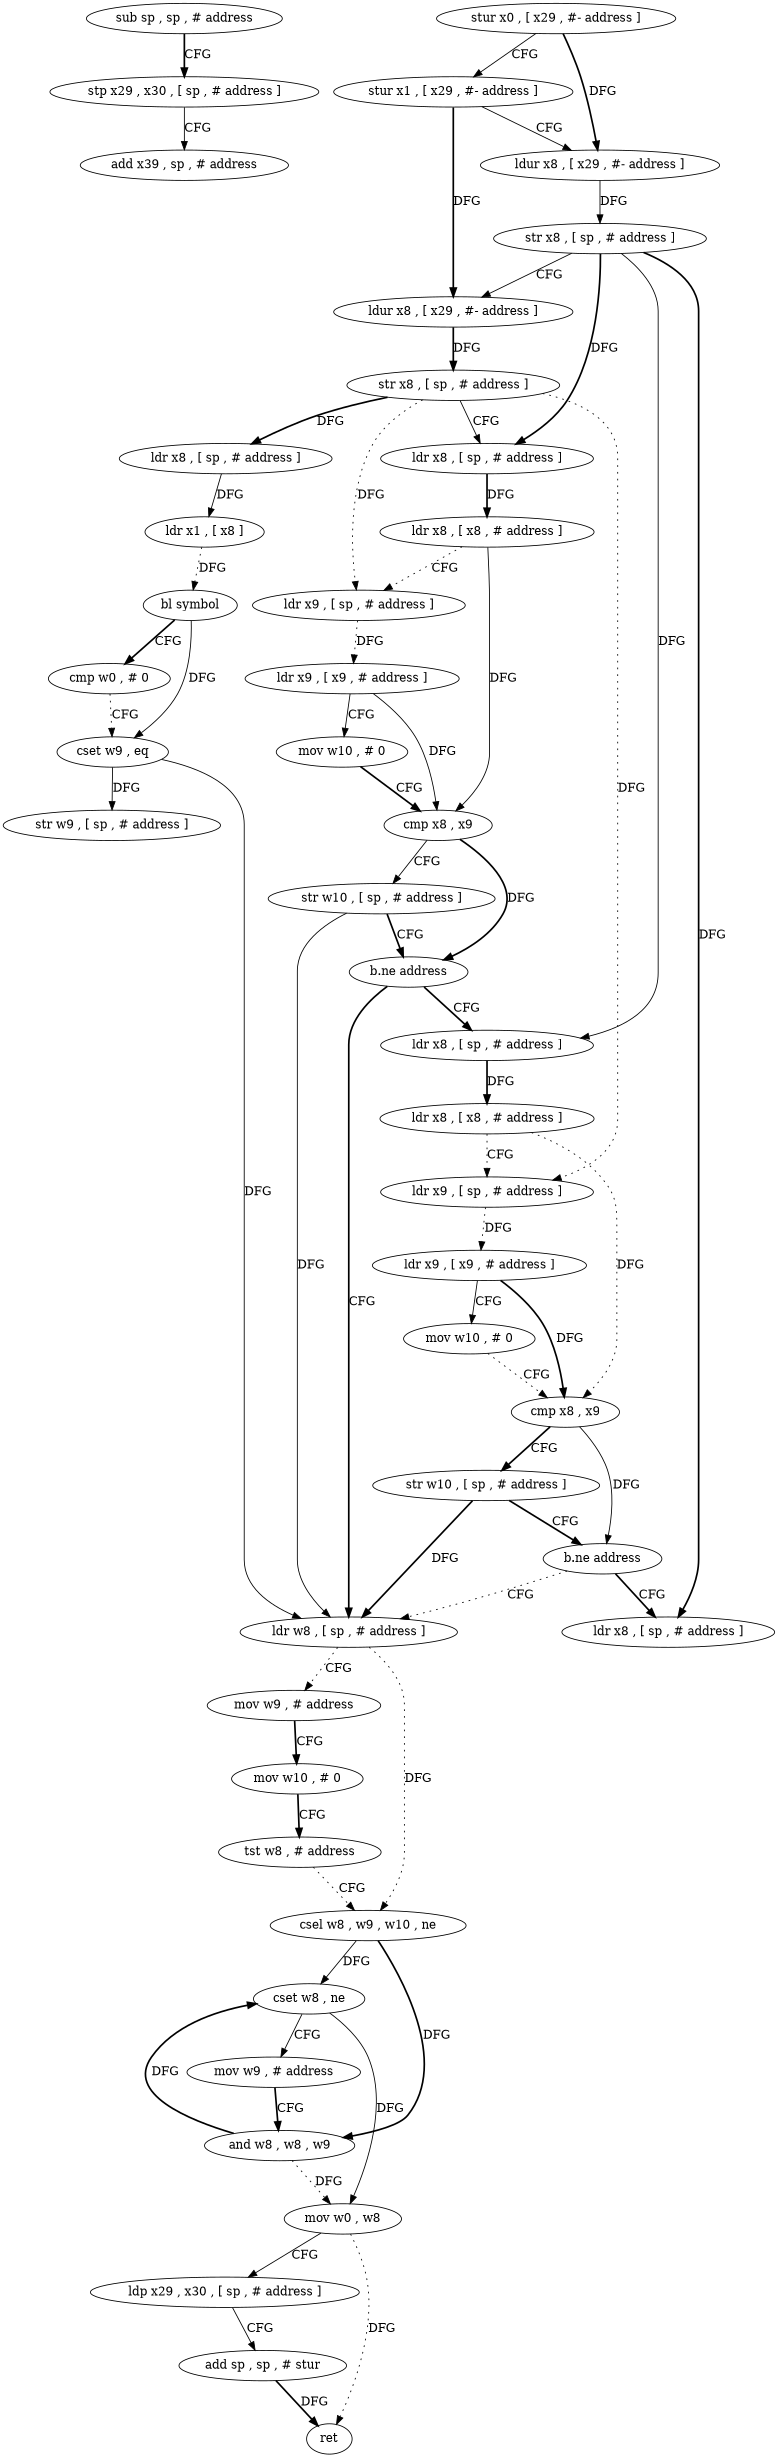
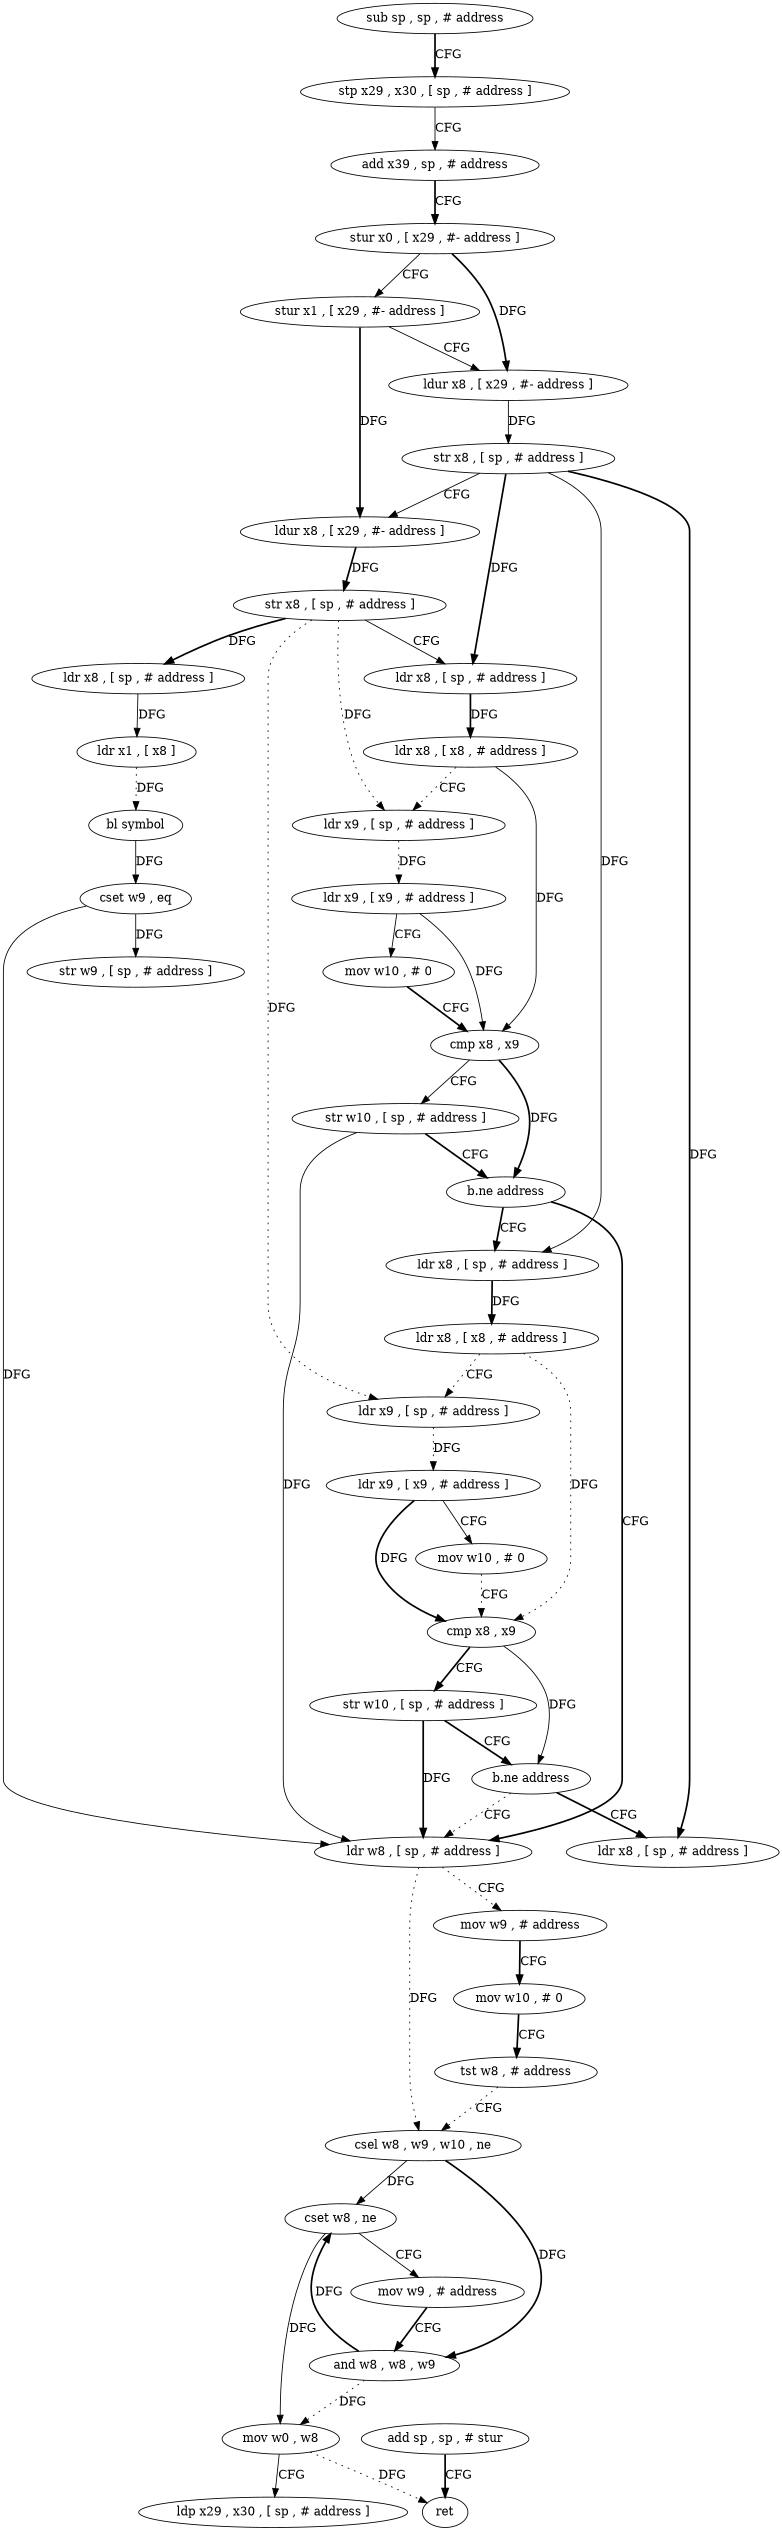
none -> (435, 198)
(109, 679) -> none
(242, 2325) -> none
(315, 2402) -> (459, 2476)
